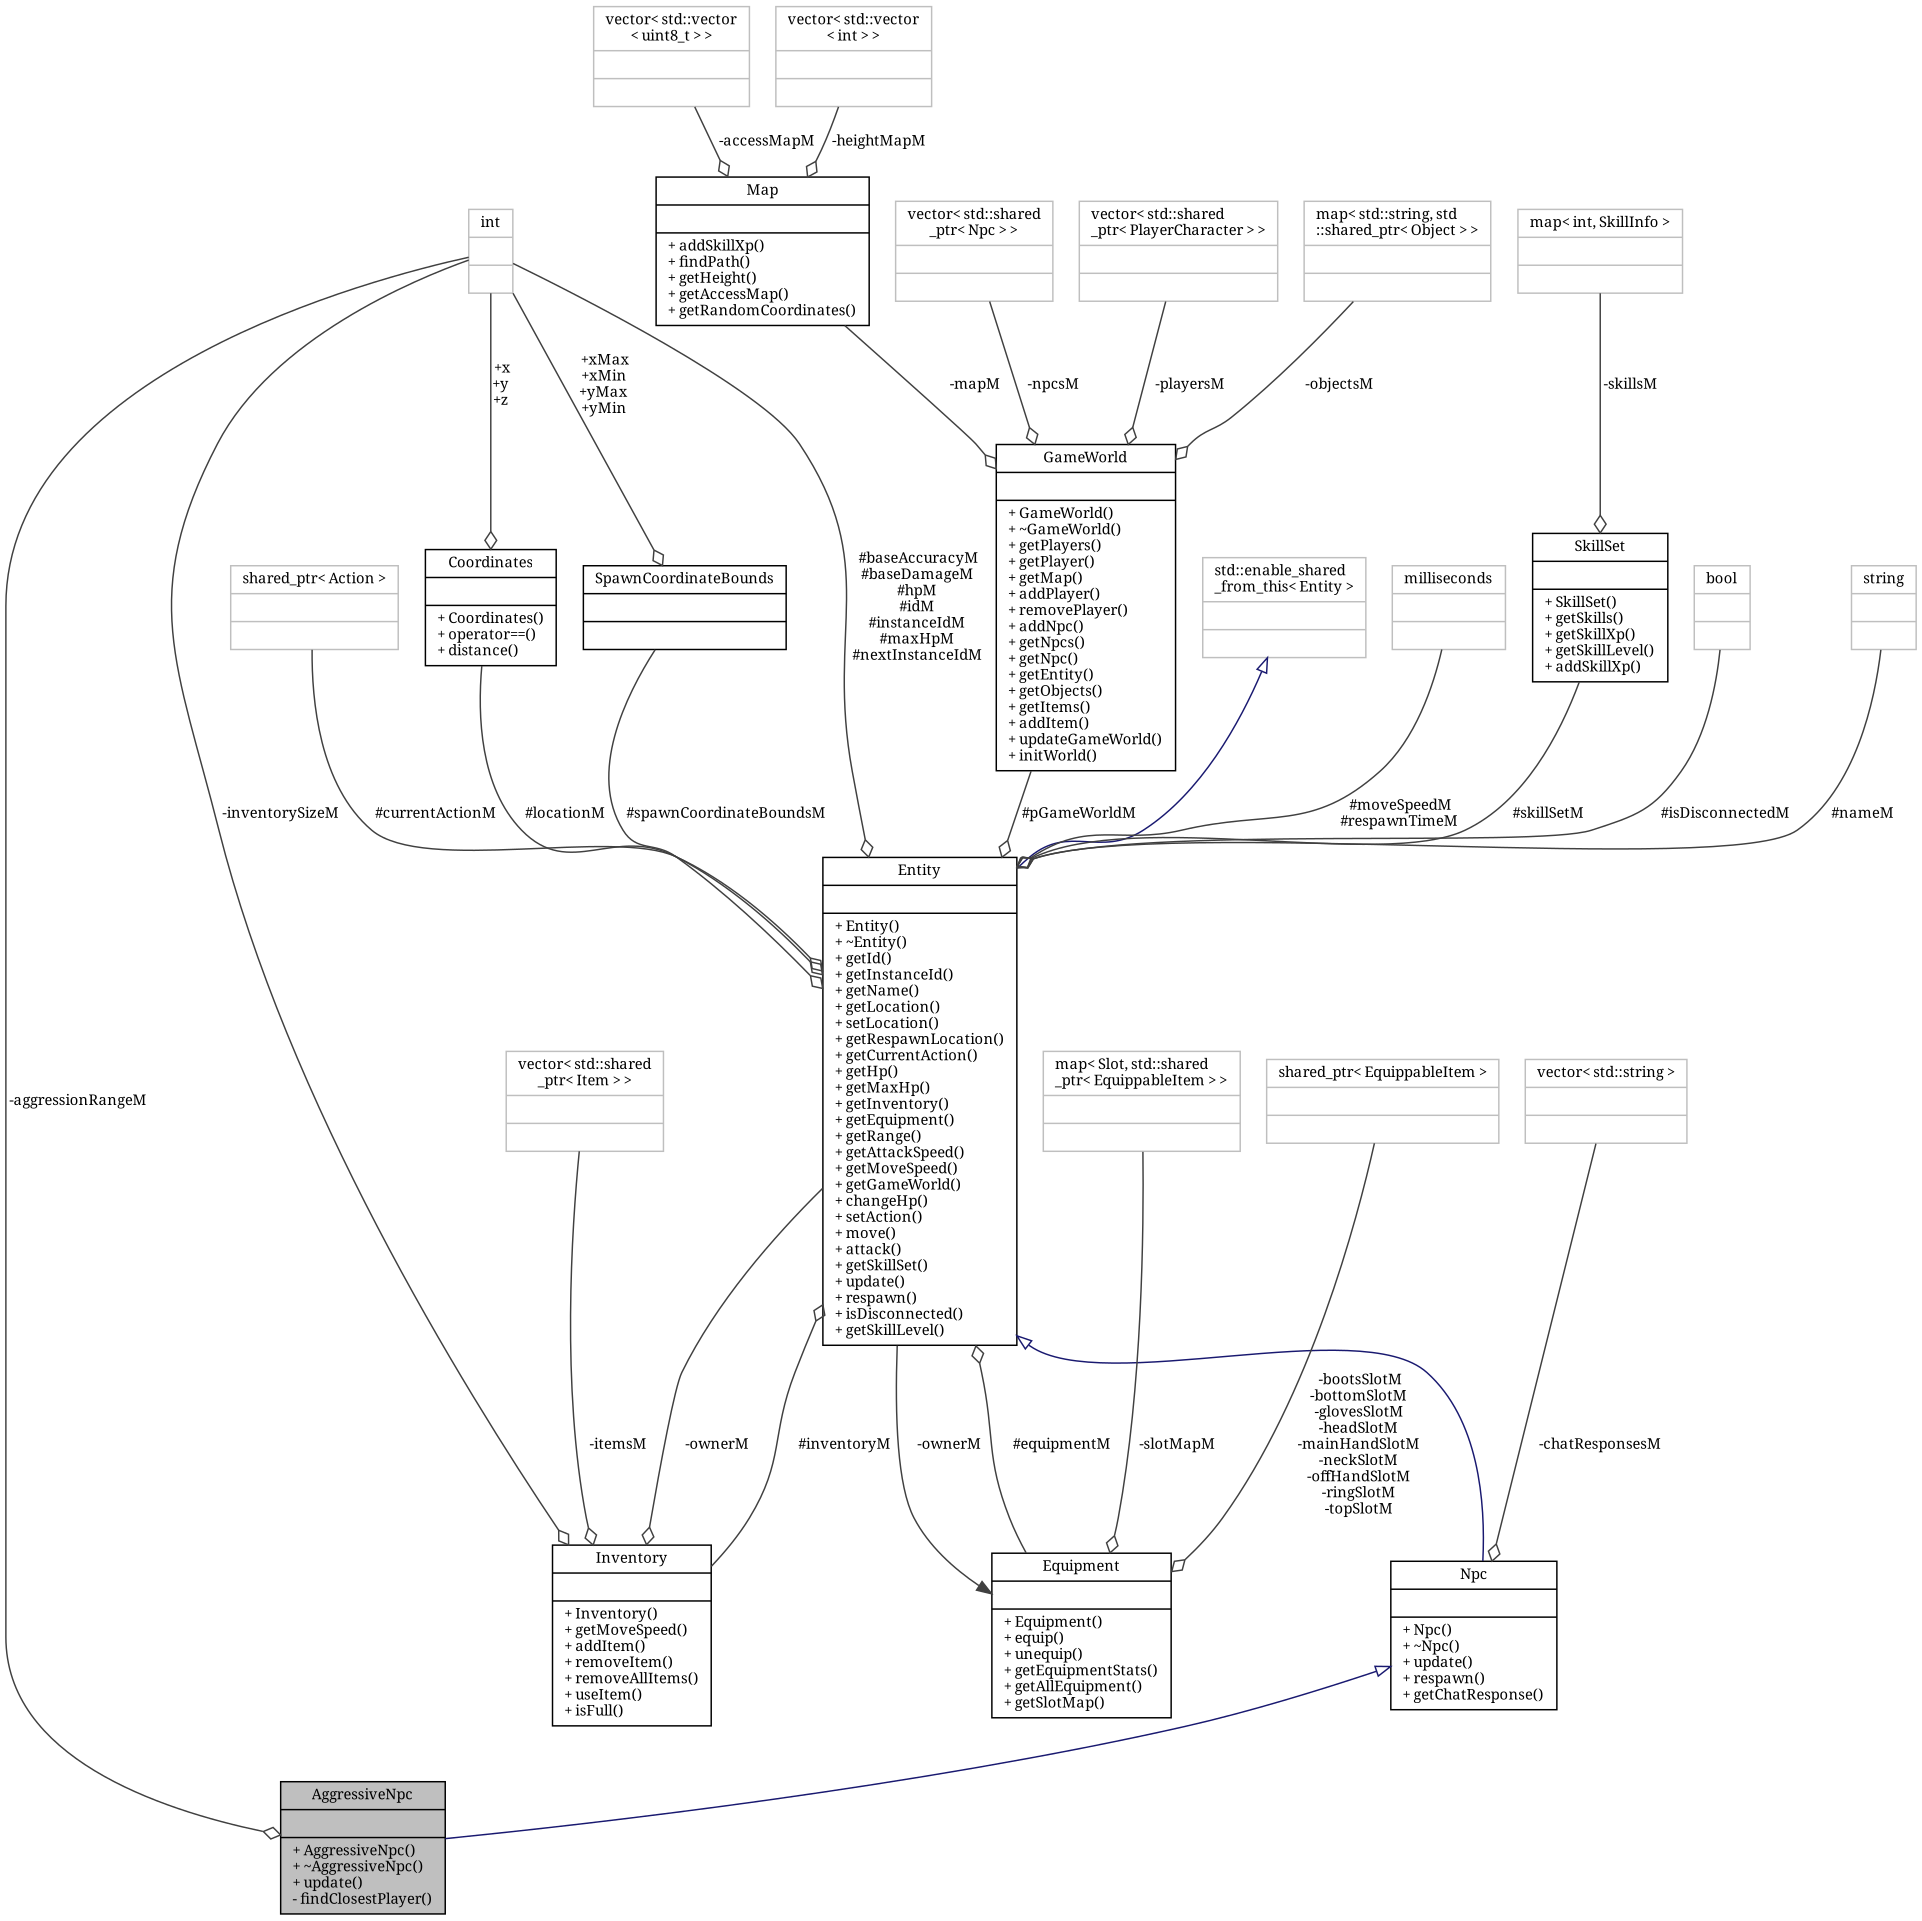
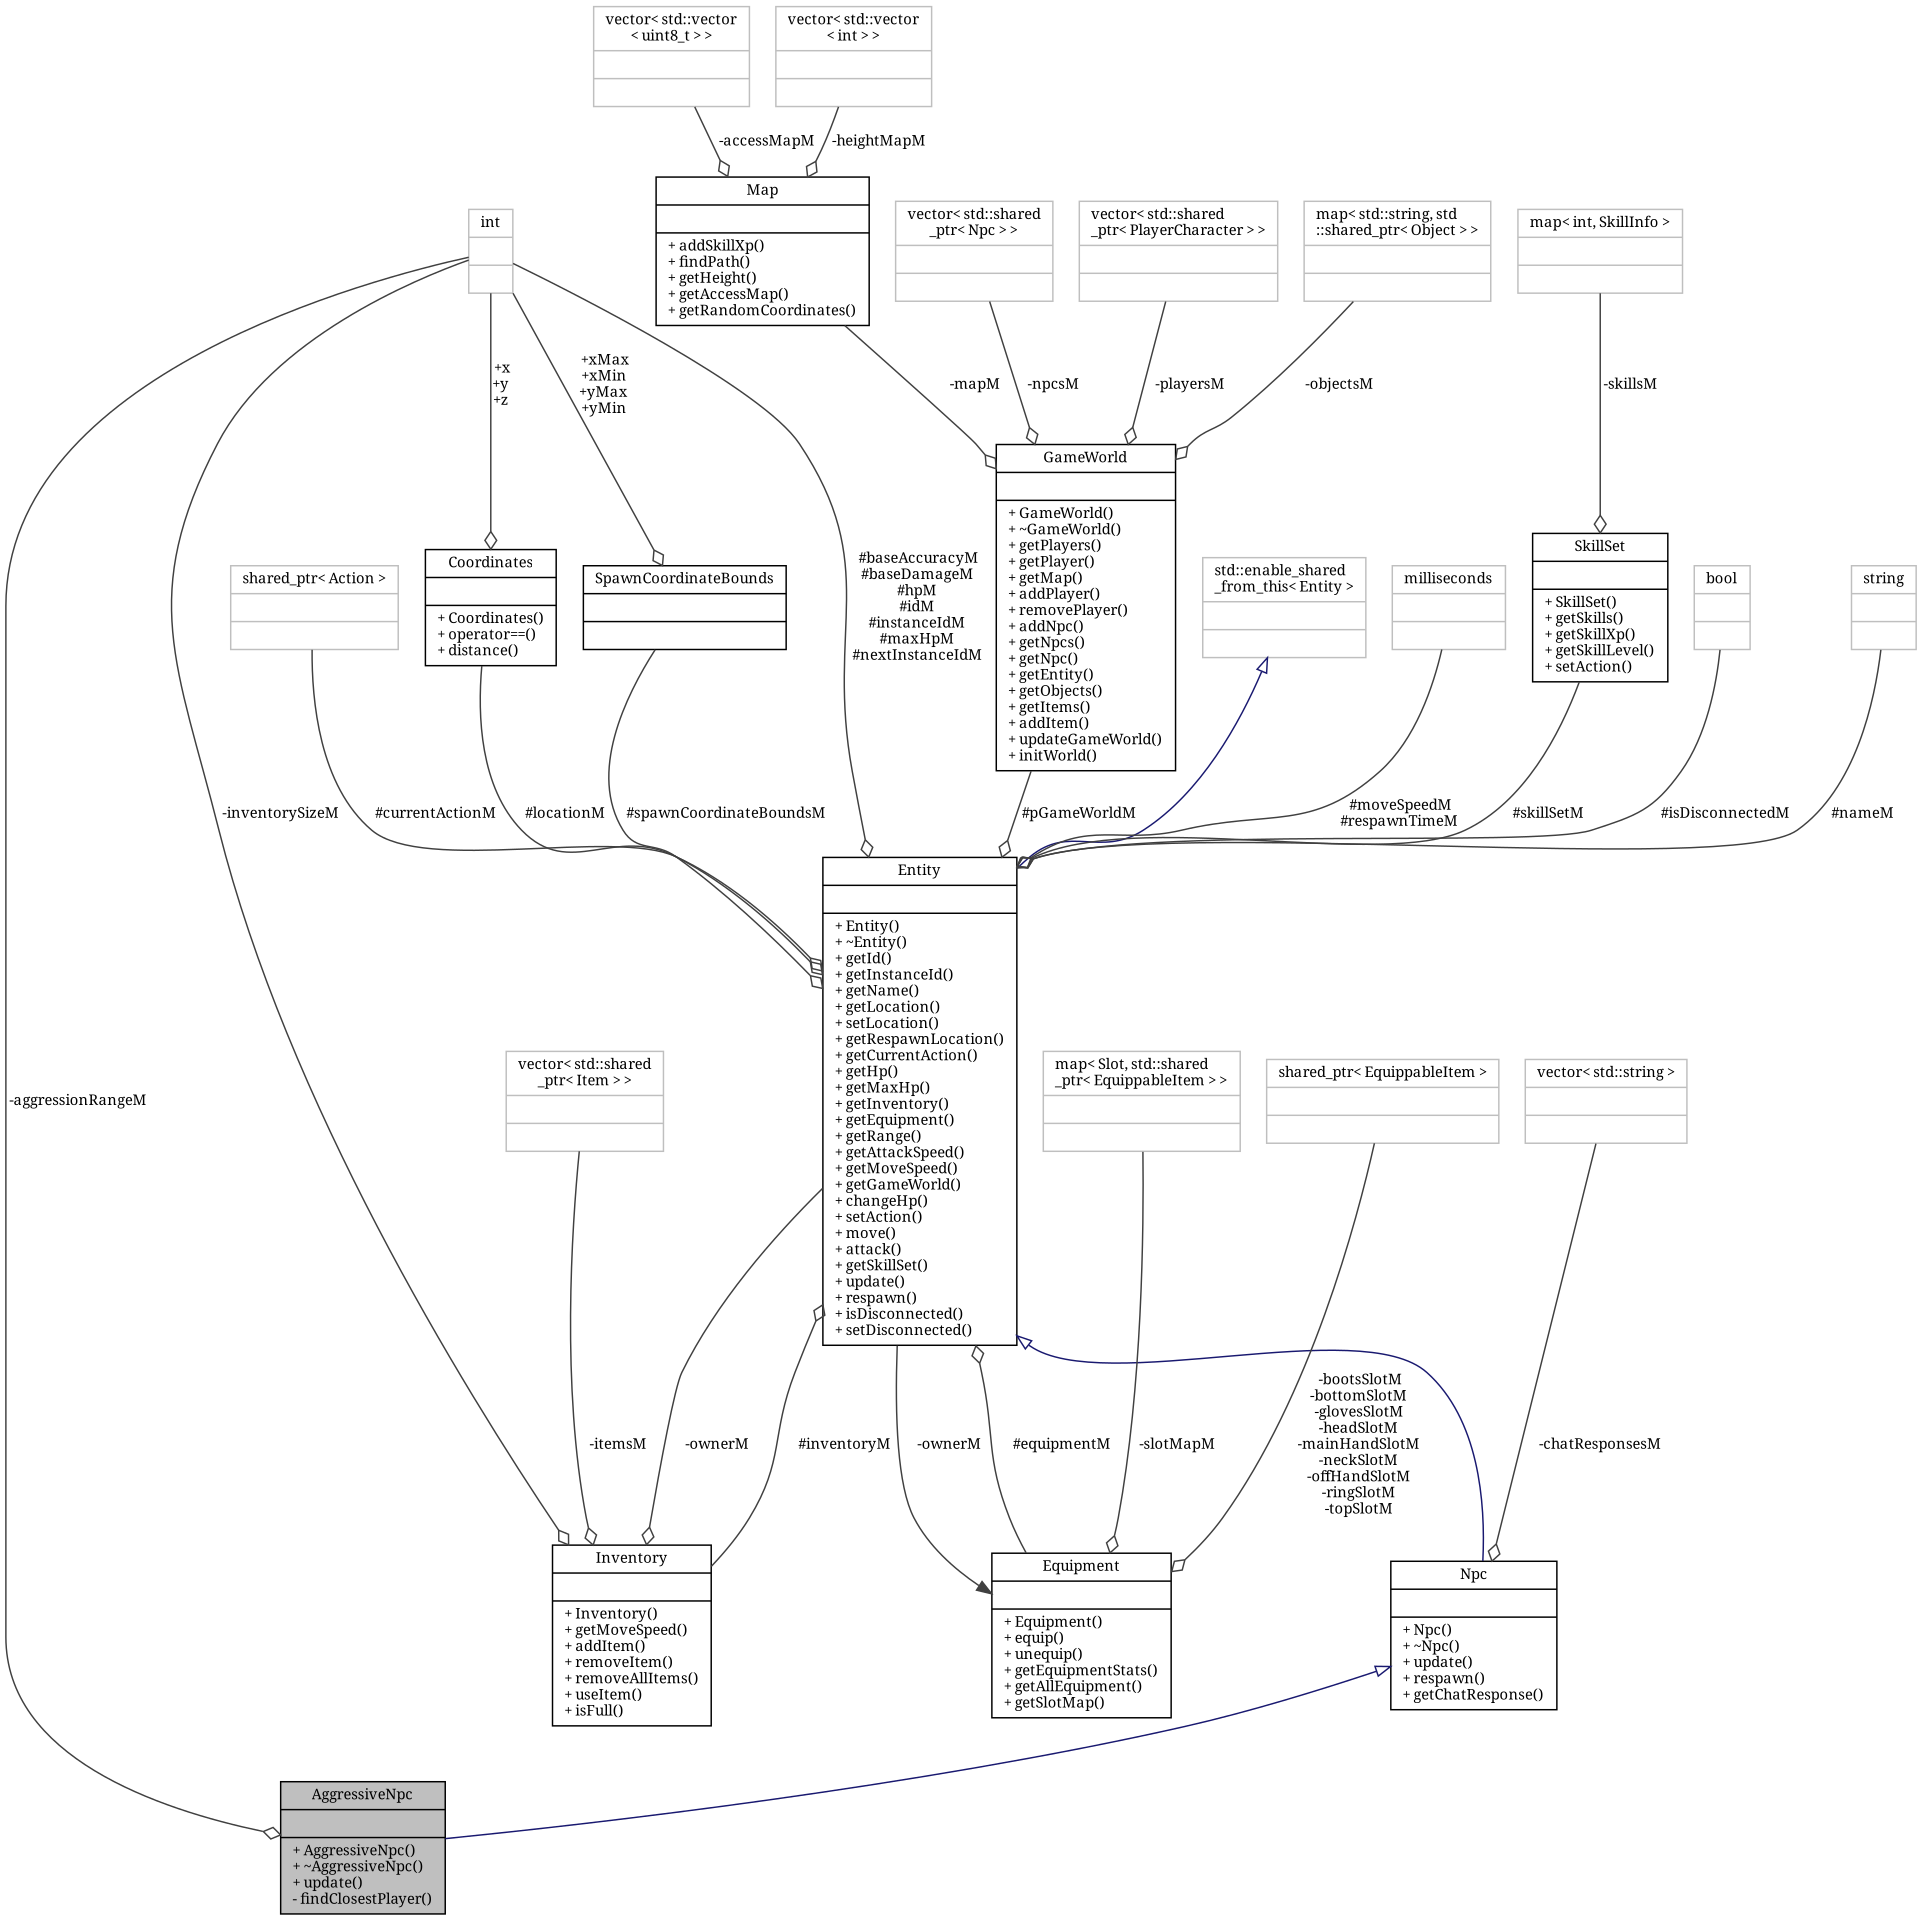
(1594, 667) -> (1589, 667)
(890, 1331) -> (904, 1331)
